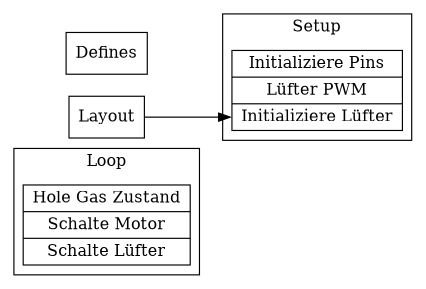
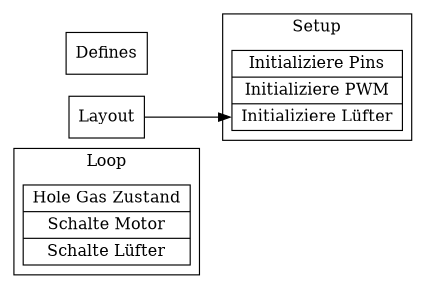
(317, 90) -> (317, 90)
